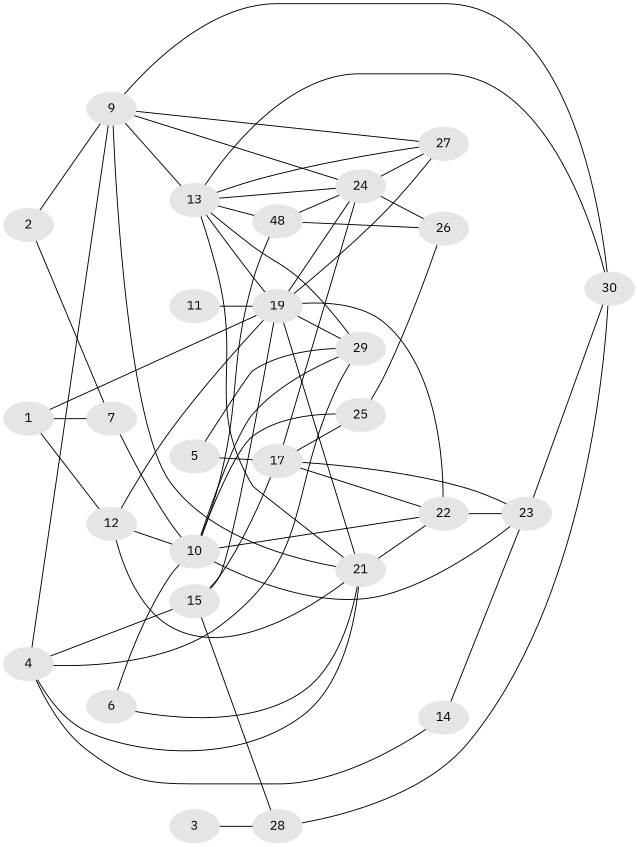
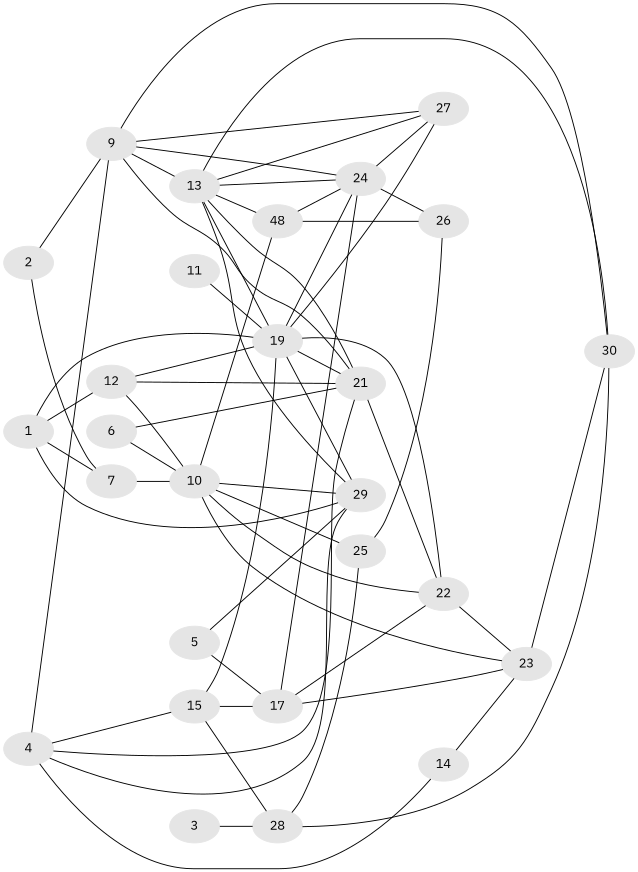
(325, 435) -> (339, 688)
none -> (173, 527)
